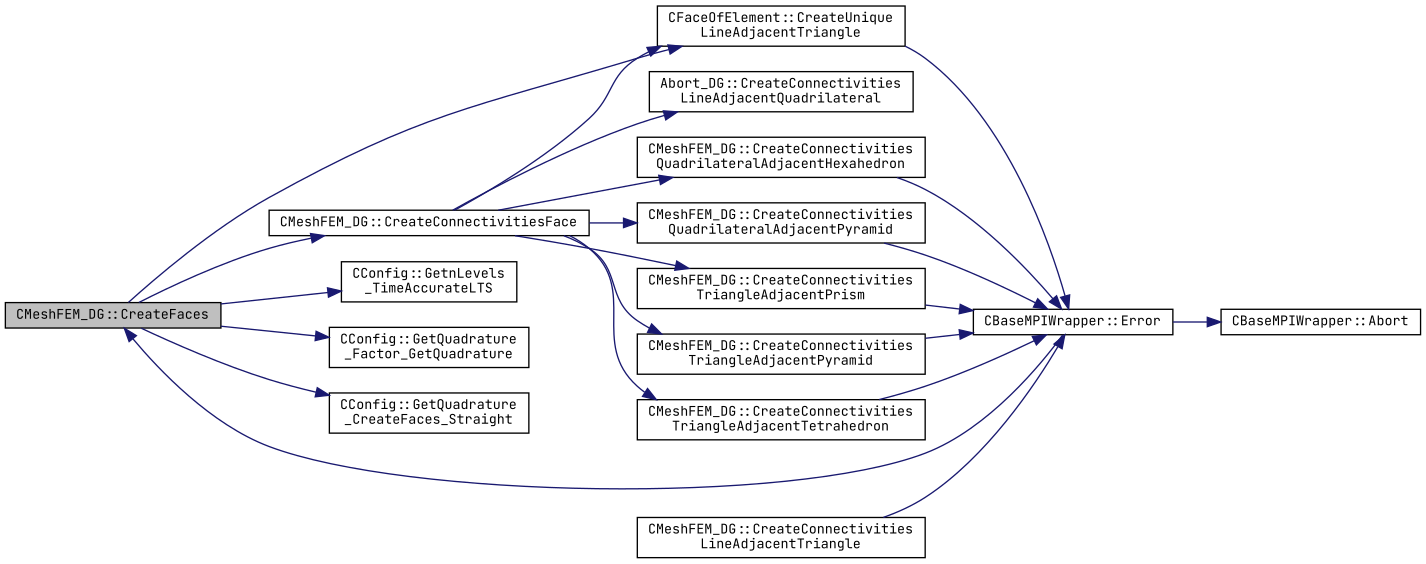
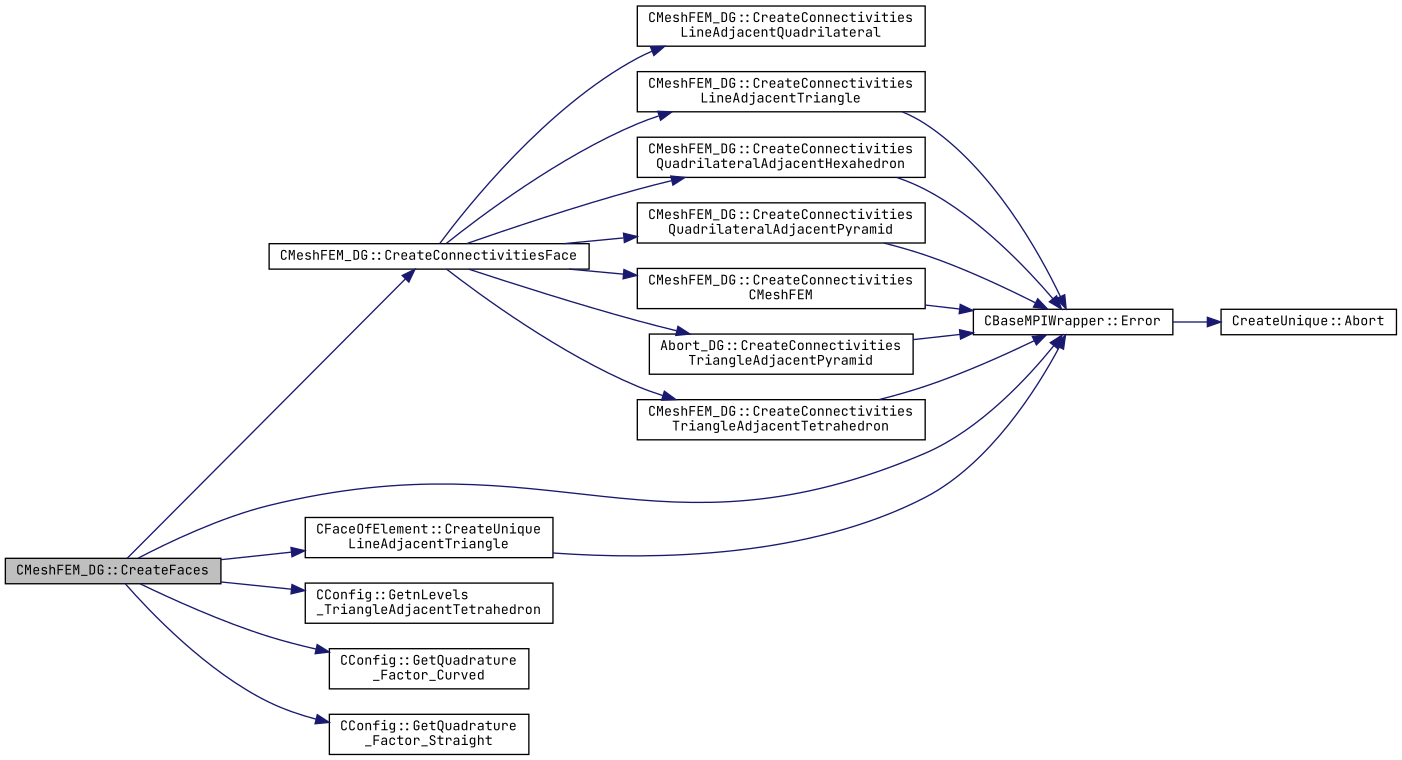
(781, 92) -> (781, 26)
(562, 141) -> (548, 171)
(429, 282) -> (429, 603)
(781, 289) -> (781, 289)
(1321, 322) -> (1309, 322)
(429, 347) -> (429, 669)
(781, 354) -> (781, 354)
(429, 413) -> (429, 734)
(601, 489) -> (613, 497)
